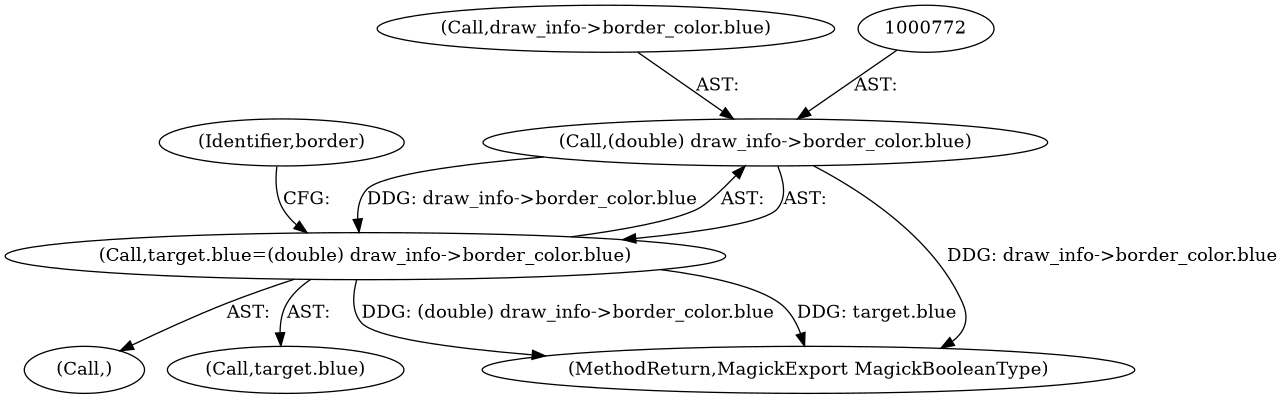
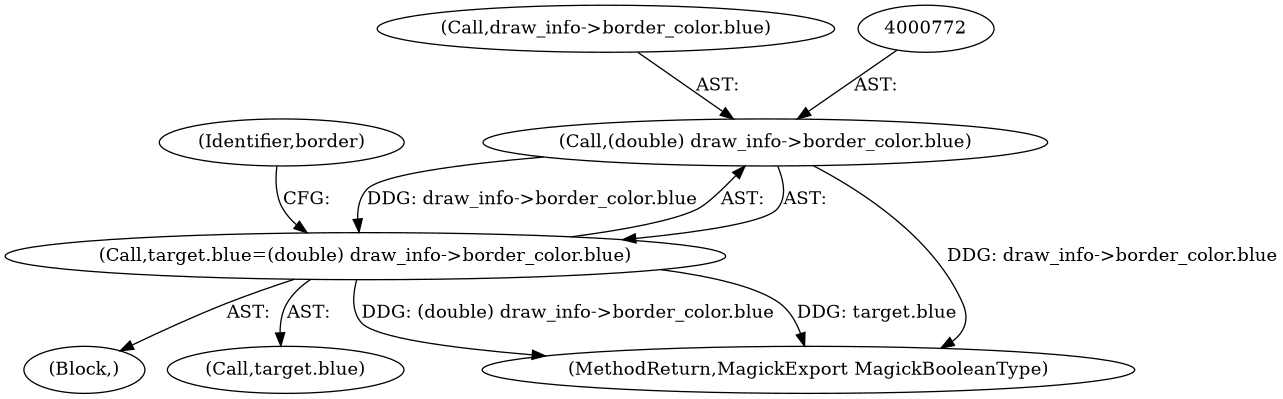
(926, 29) -> (926, 29)
(84, 370) -> (84, 370)
